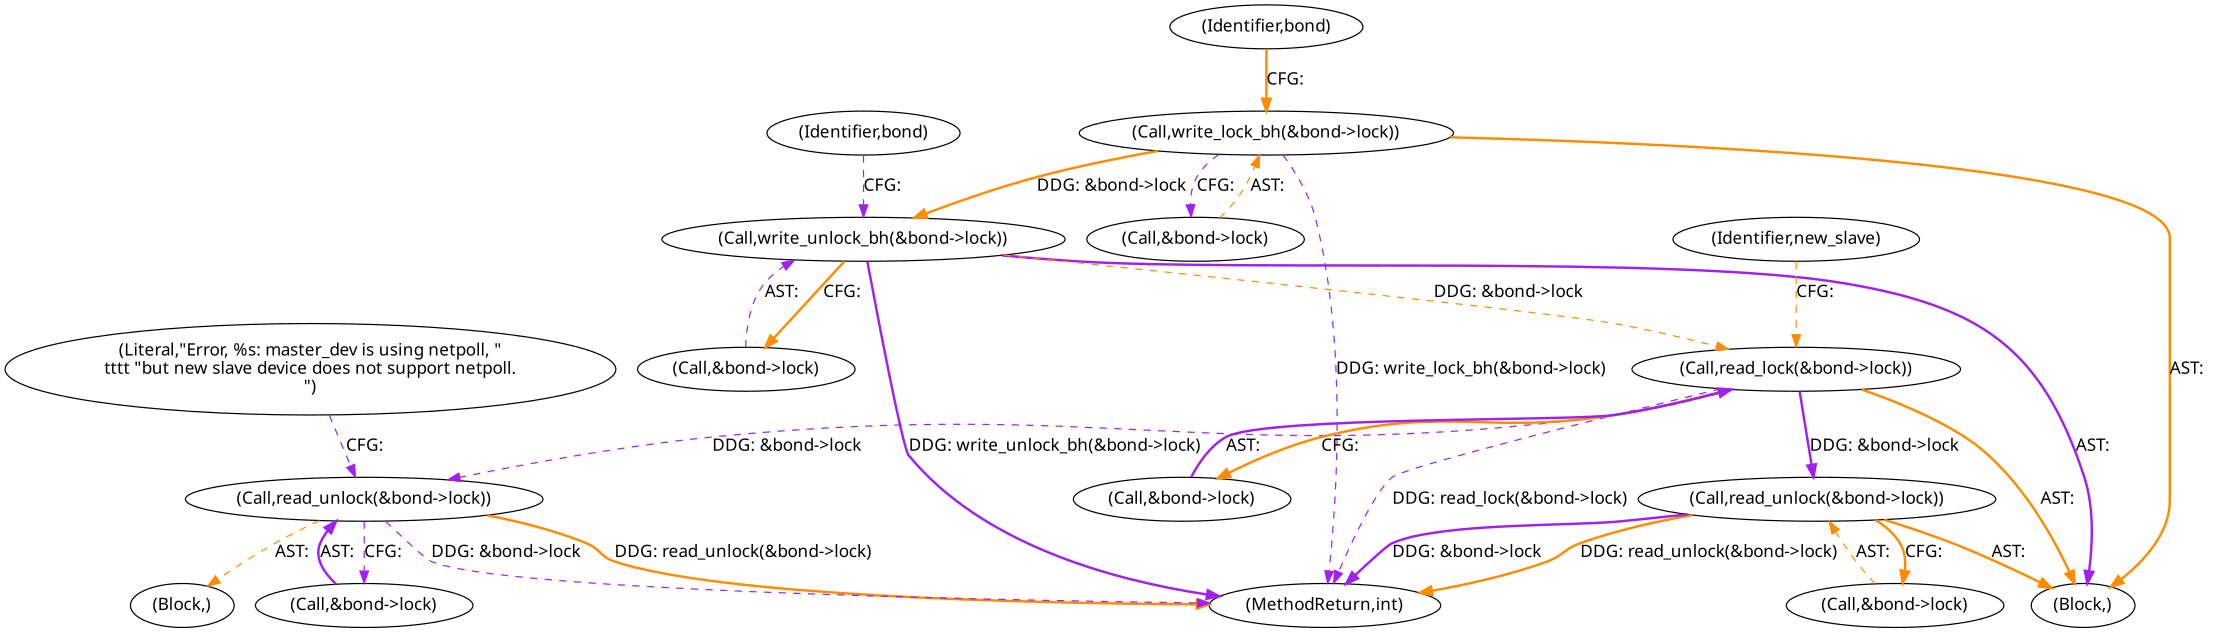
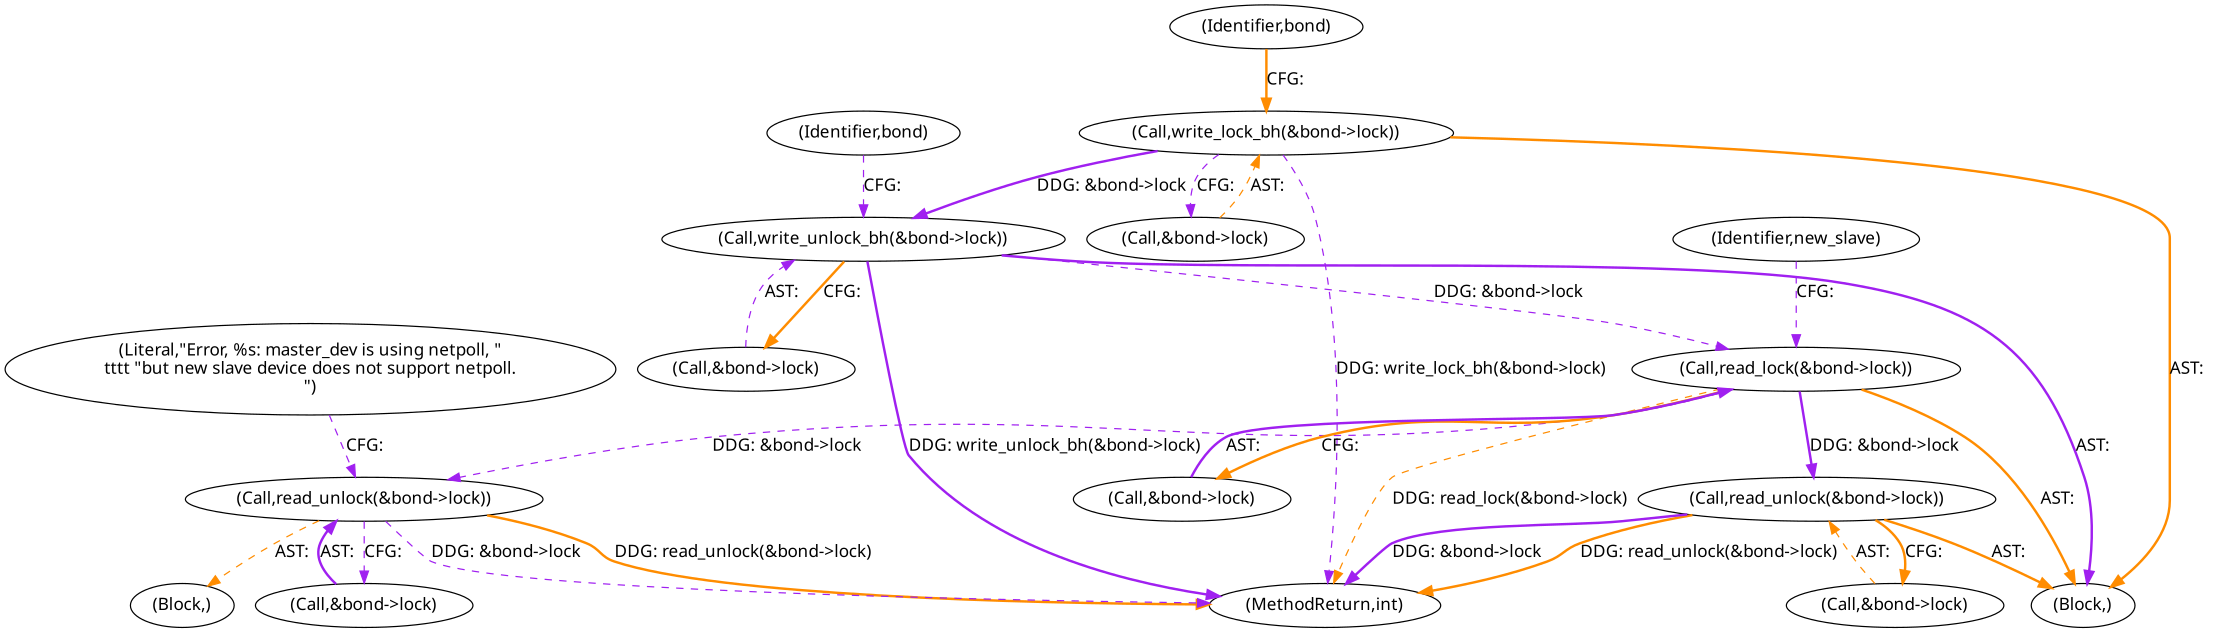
(1040, 176) -> (1040, 176)
(1361, 293) -> (1361, 293)
(1796, 298) -> (1796, 298)
(1503, 444) -> (1503, 444)
